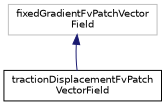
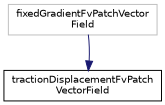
(76, 58) -> (89, 48)
